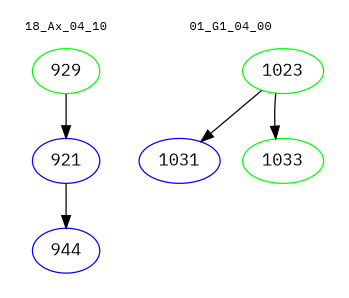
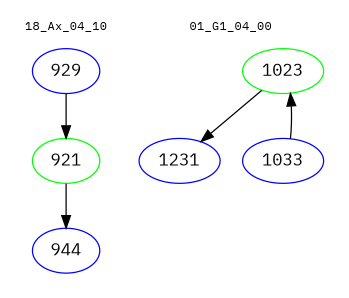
(66, 71) -> (66, 71)
(275, 110) -> (291, 122)
(66, 161) -> (66, 161)
(180, 161) -> (180, 161)
(283, 161) -> (283, 161)
